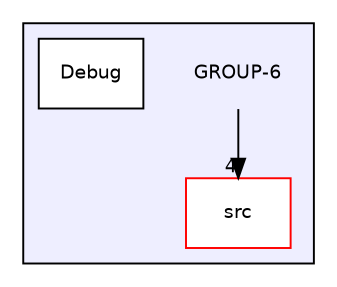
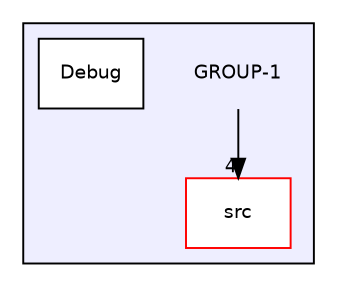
(238, 74) -> (238, 74)
